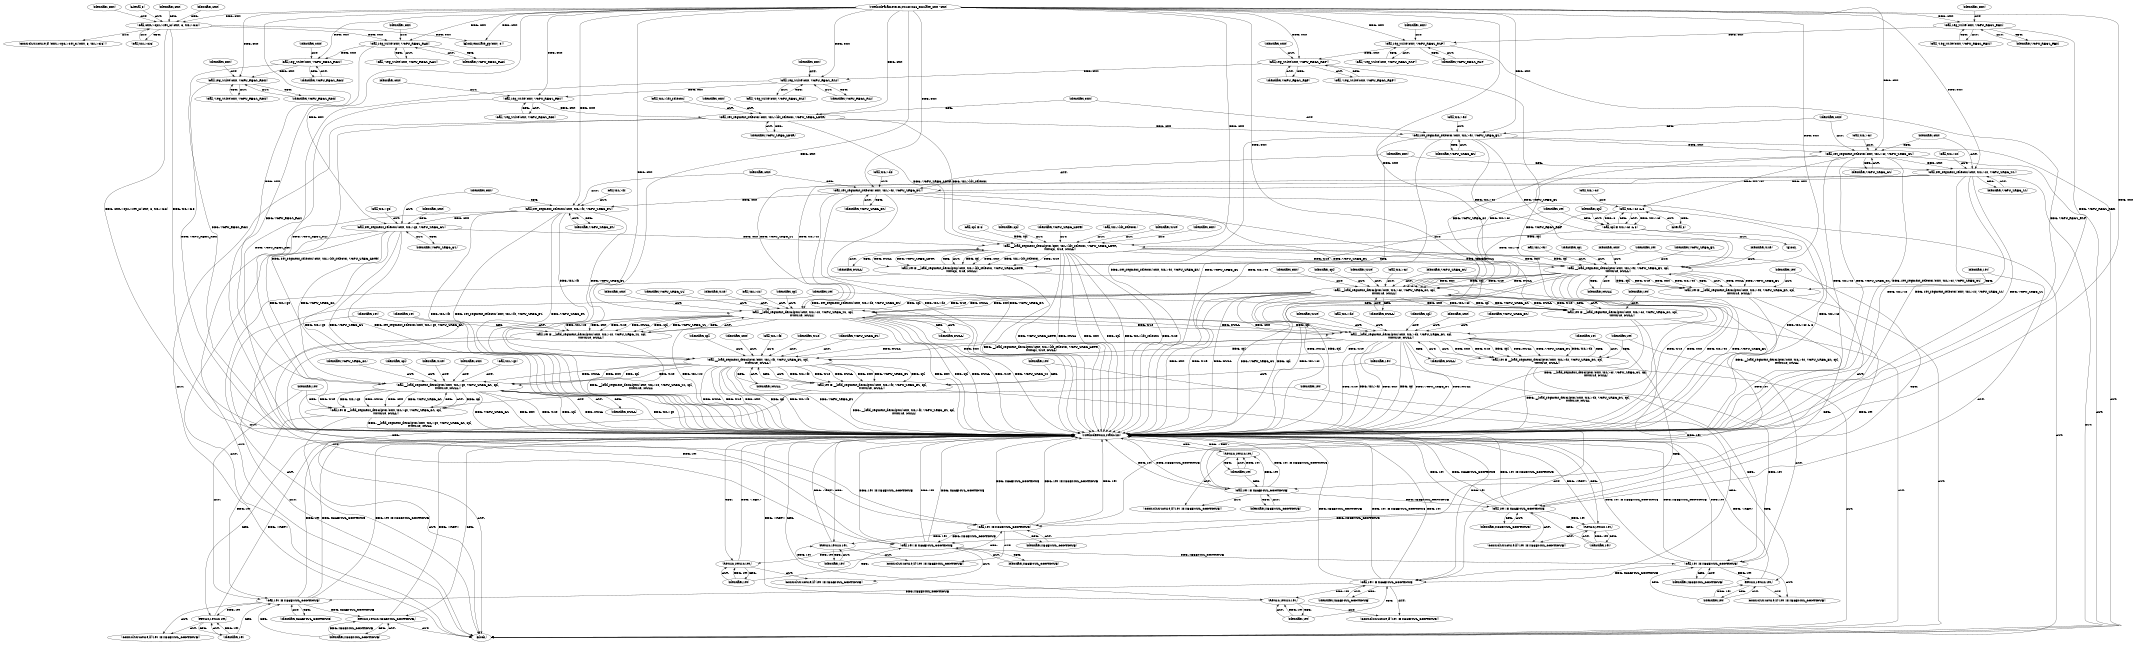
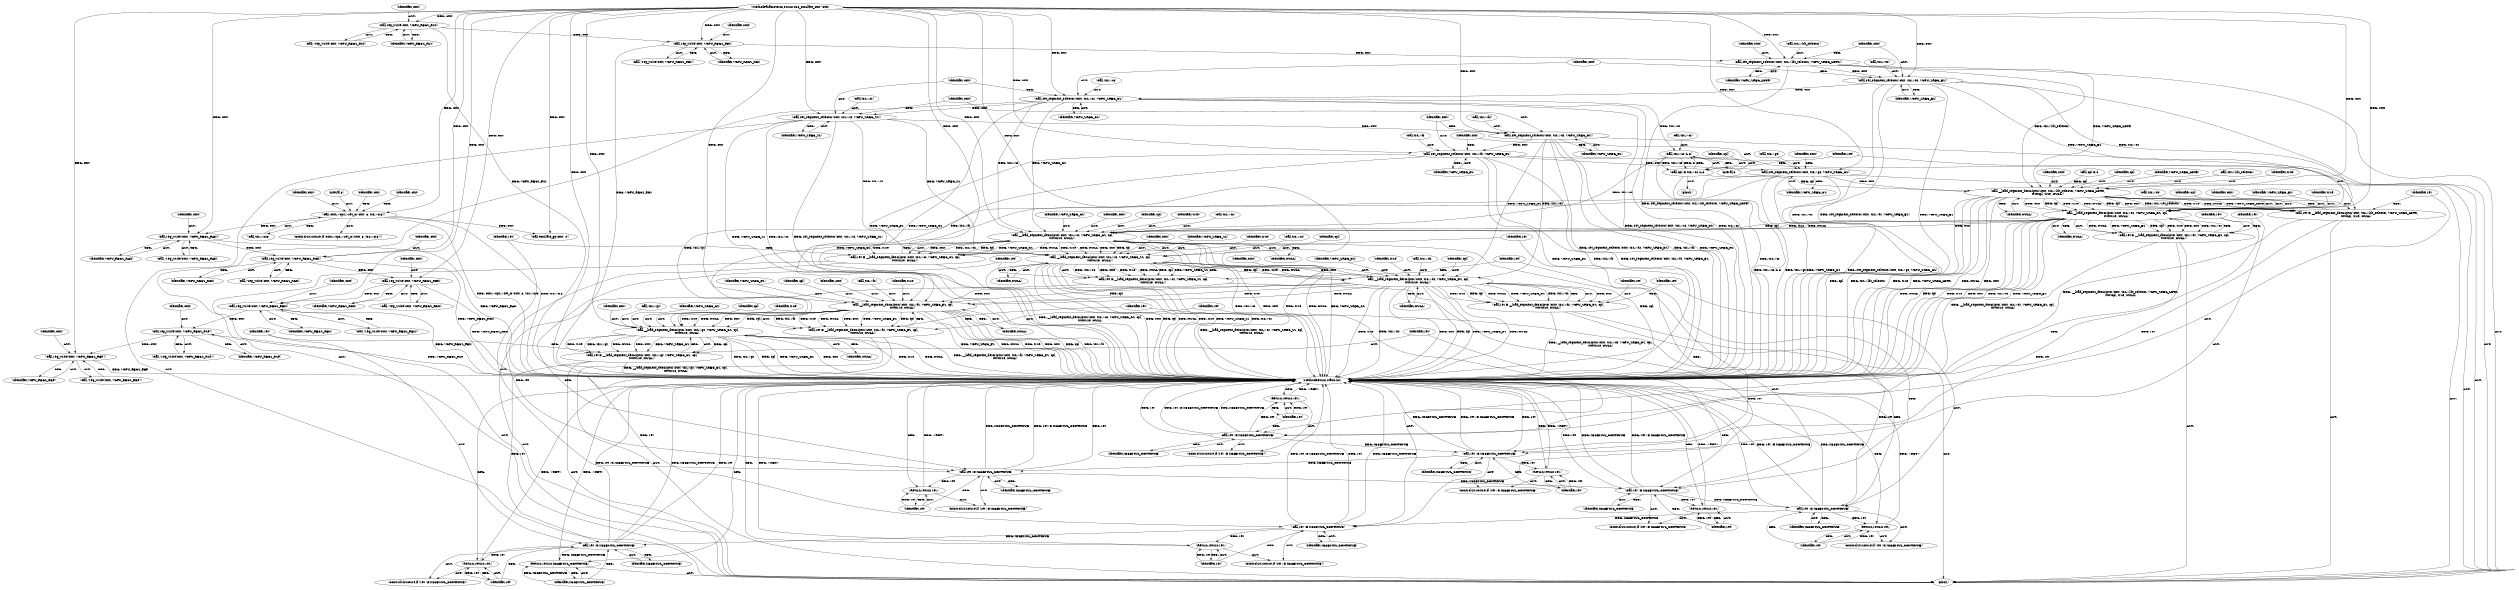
(1273, 13) -> none
(483, 44) -> (550, 237)
none -> (739, 62)
(1055, 71) -> none
none -> (270, 281)
none -> (337, 300)
